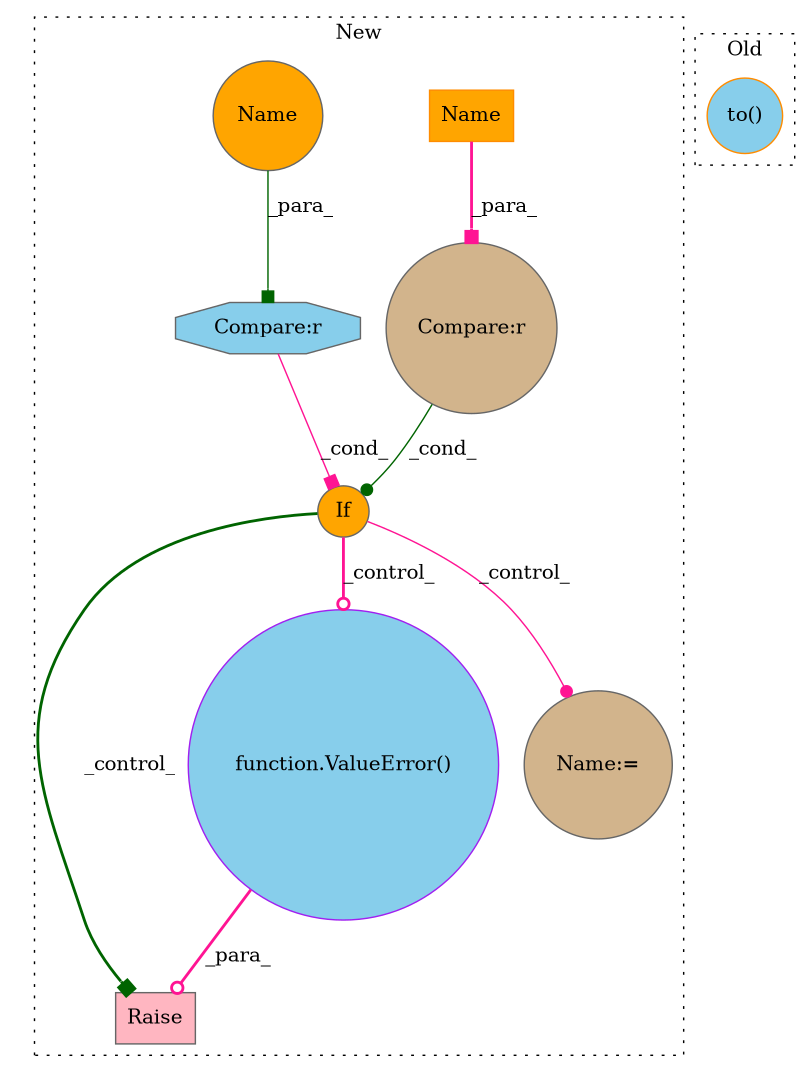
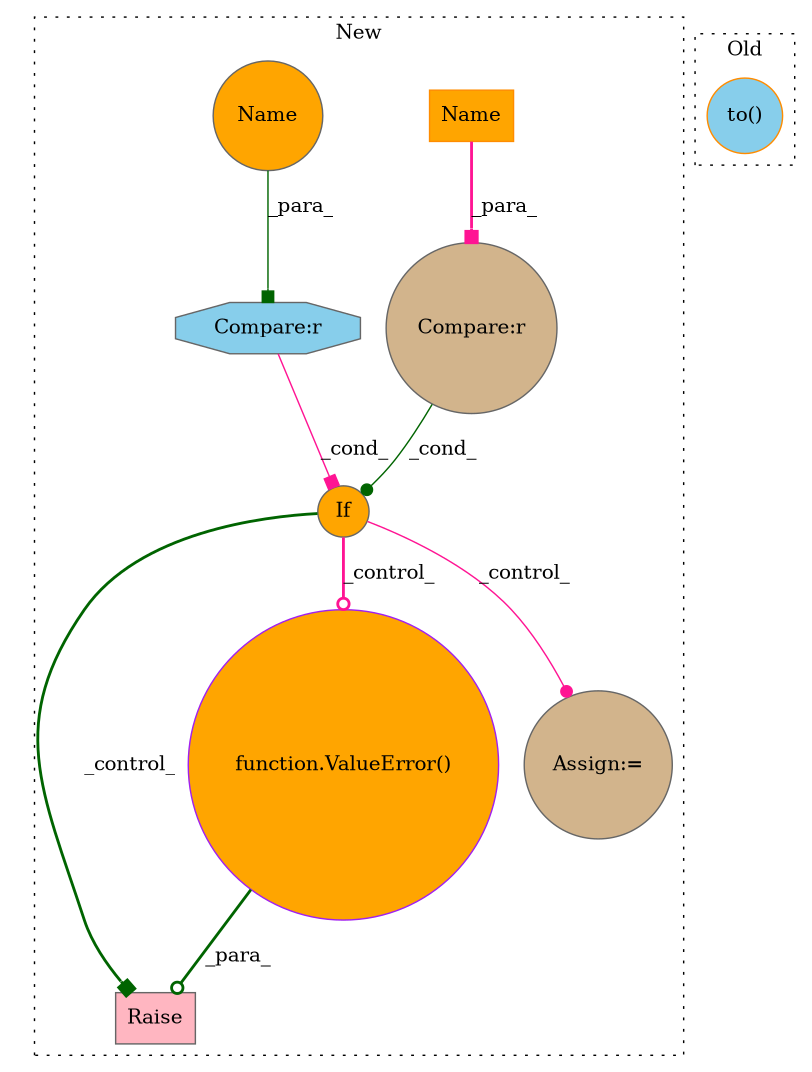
(343, 765) -> (343, 765)
(598, 765) -> (598, 765)
(216, 936) -> (216, 936)
